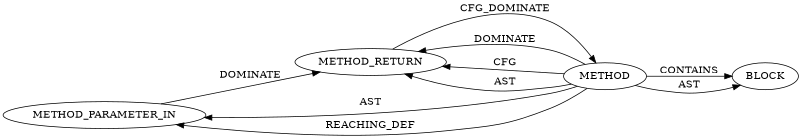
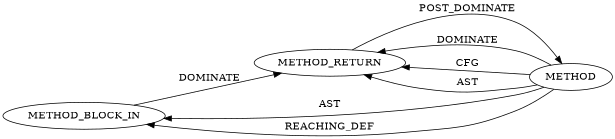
(505, 9) -> (468, 9)
(765, 76) -> none
(104, 115) -> (84, 116)
